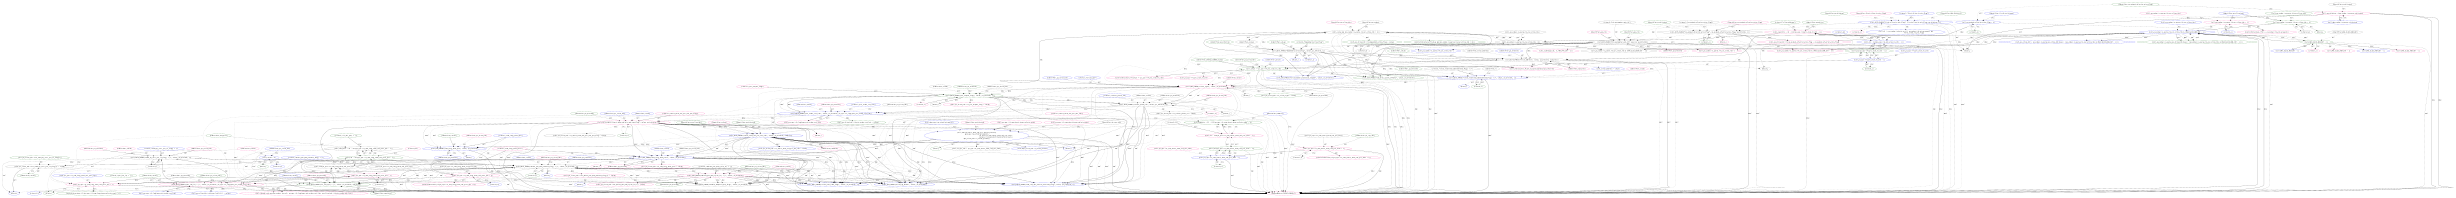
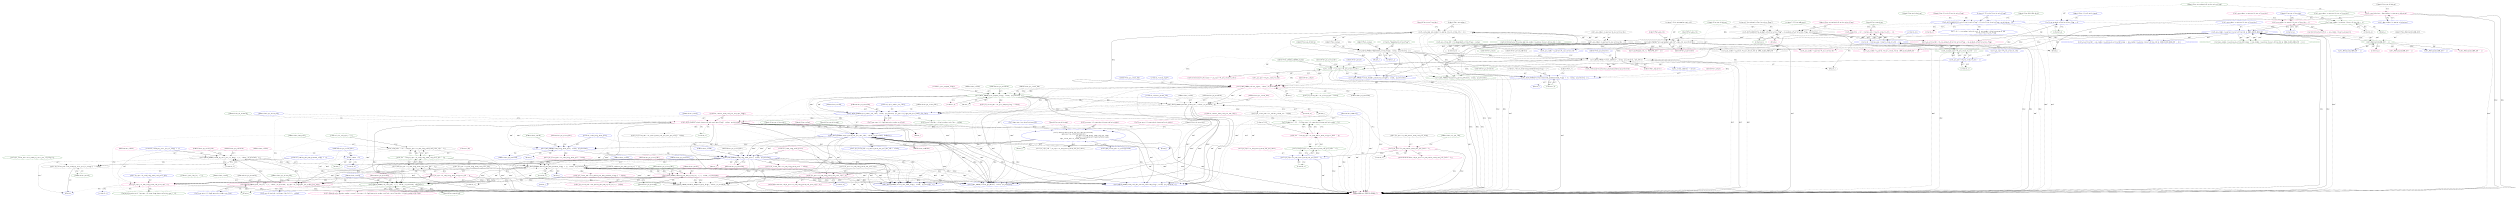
none -> (564, 158)
